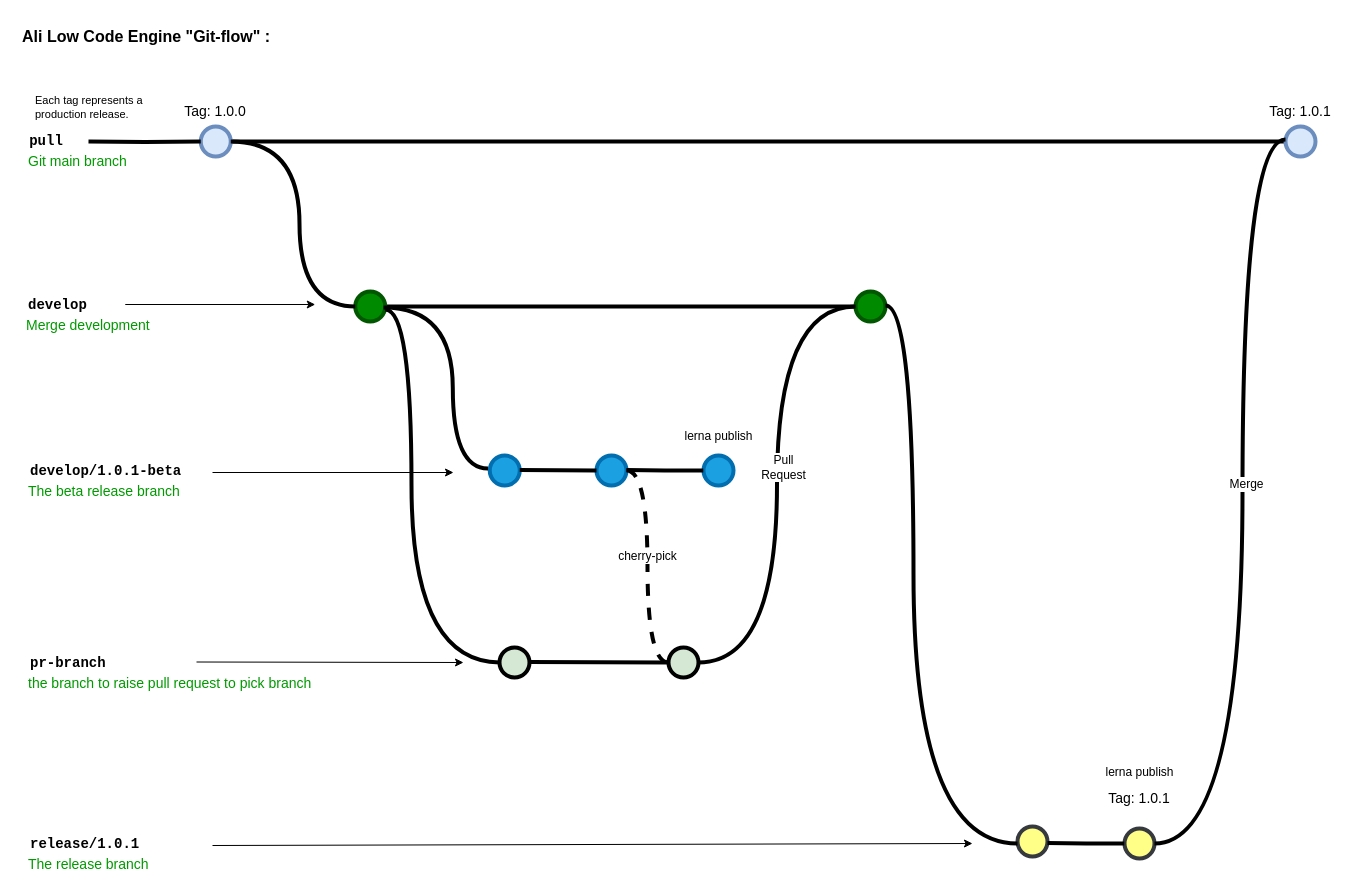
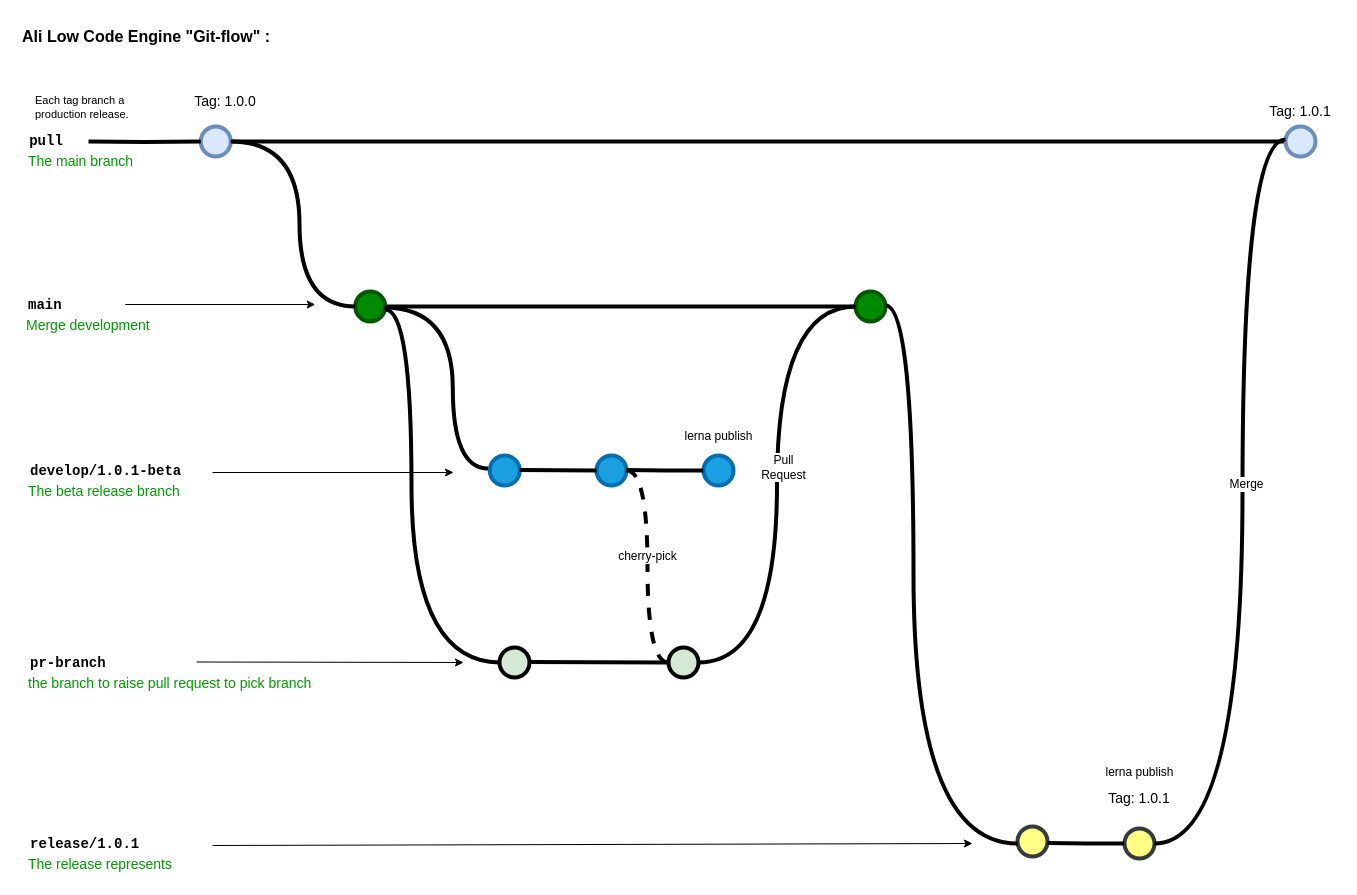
(95, 108) -> (95, 108)
(216, 111) -> (226, 101)
(80, 161) -> (82, 161)
(54, 305) -> (42, 305)
(94, 864) -> (109, 864)
